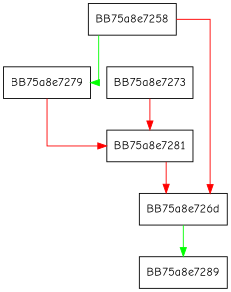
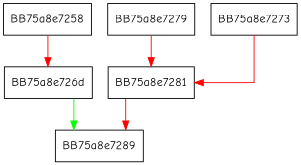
(99, 59) -> none
(166, 173) -> (126, 110)
